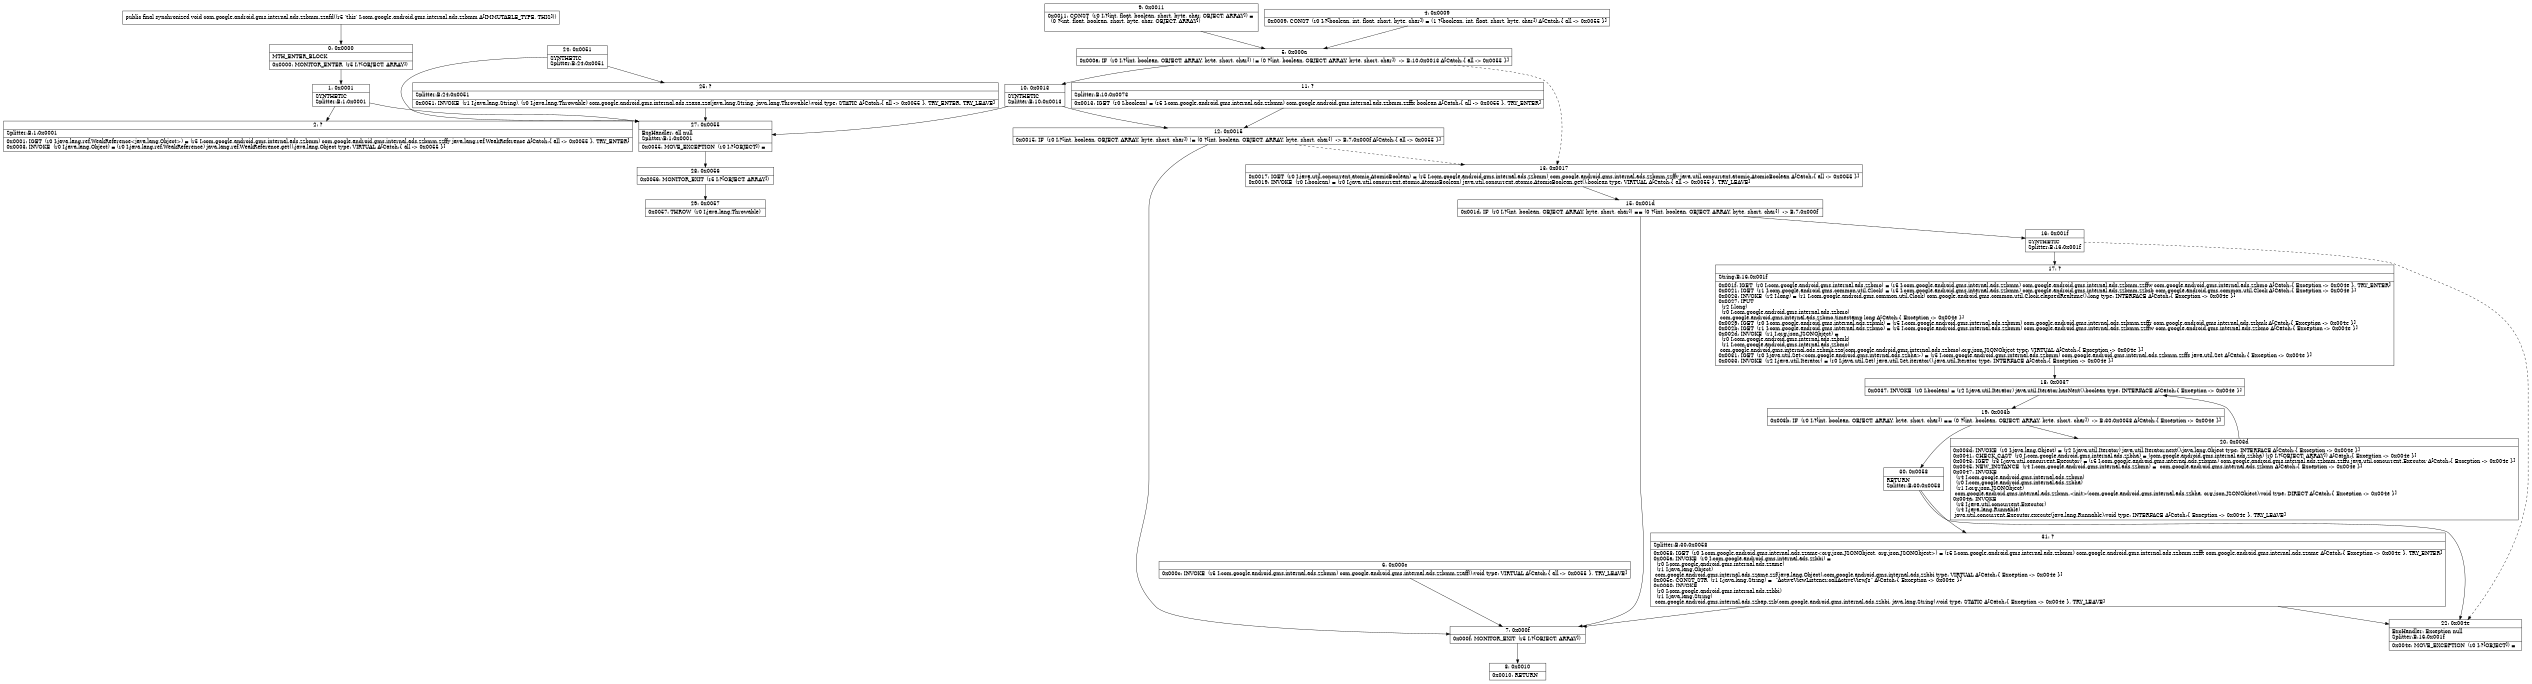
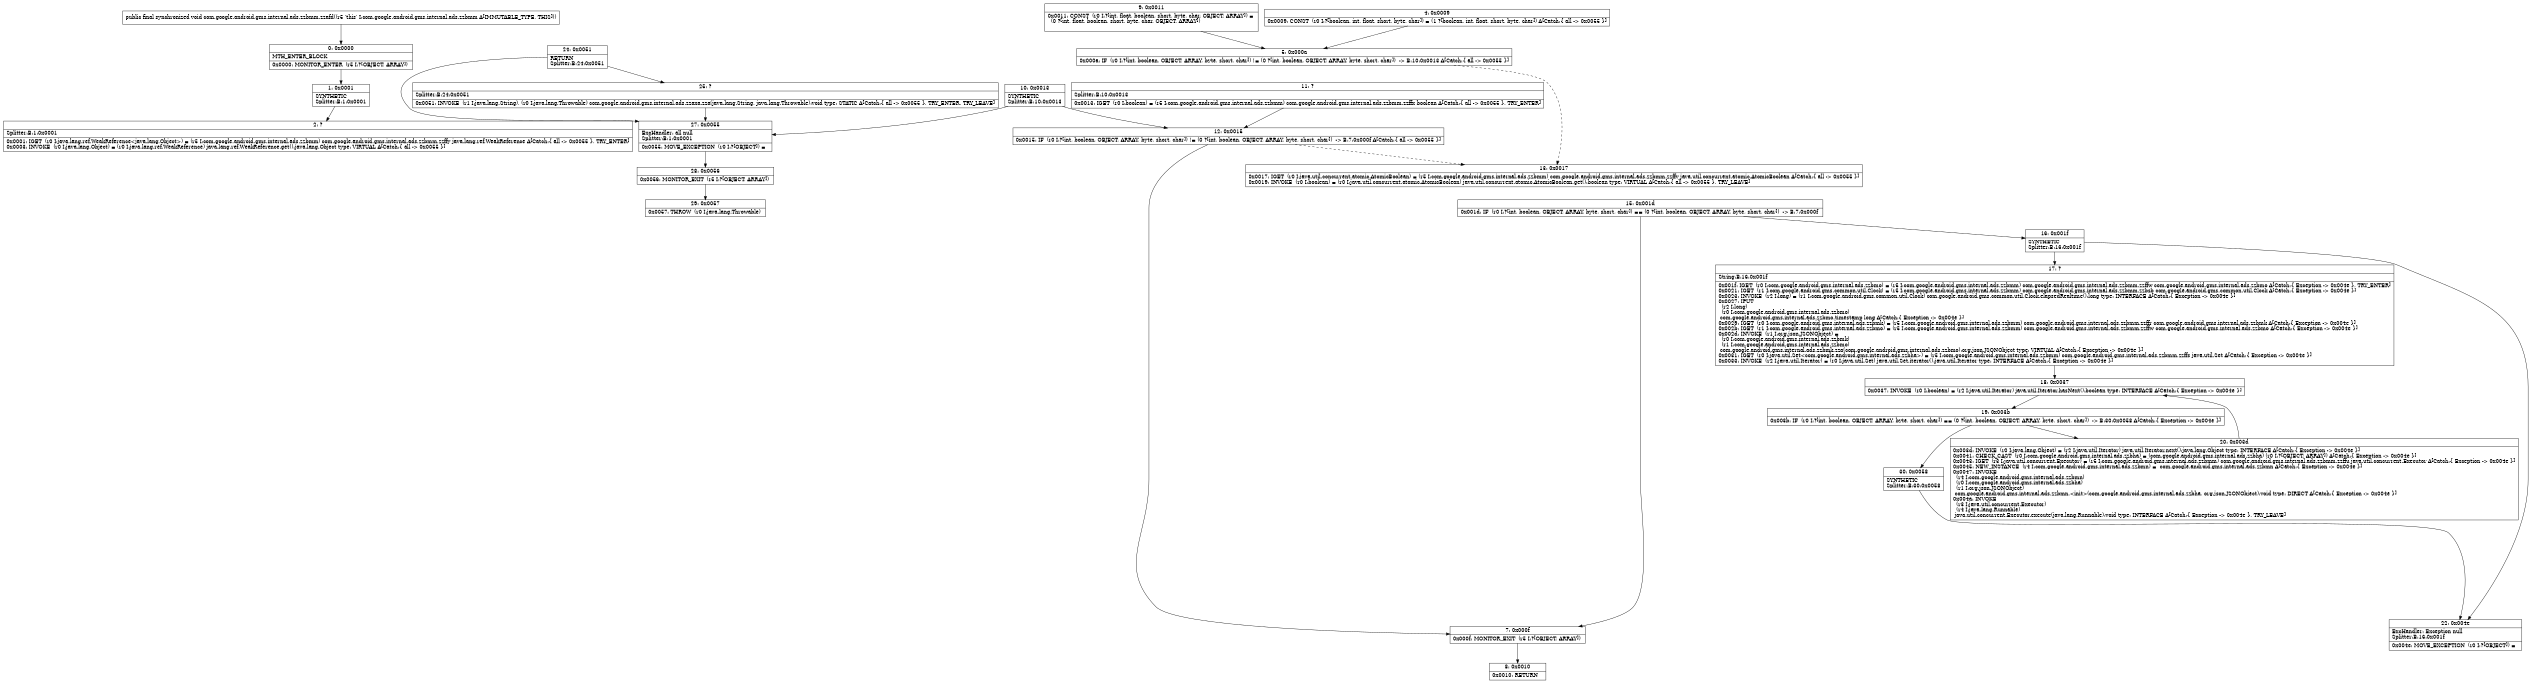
(566, 58) -> (562, 58)
(1119, 73) -> none
(1101, 95) -> (1101, 95)
(502, 115) -> none
(1599, 193) -> none
(2454, 289) -> (2454, 289)
(1898, 481) -> (1902, 481)
(1395, 570) -> none
(2048, 570) -> none
